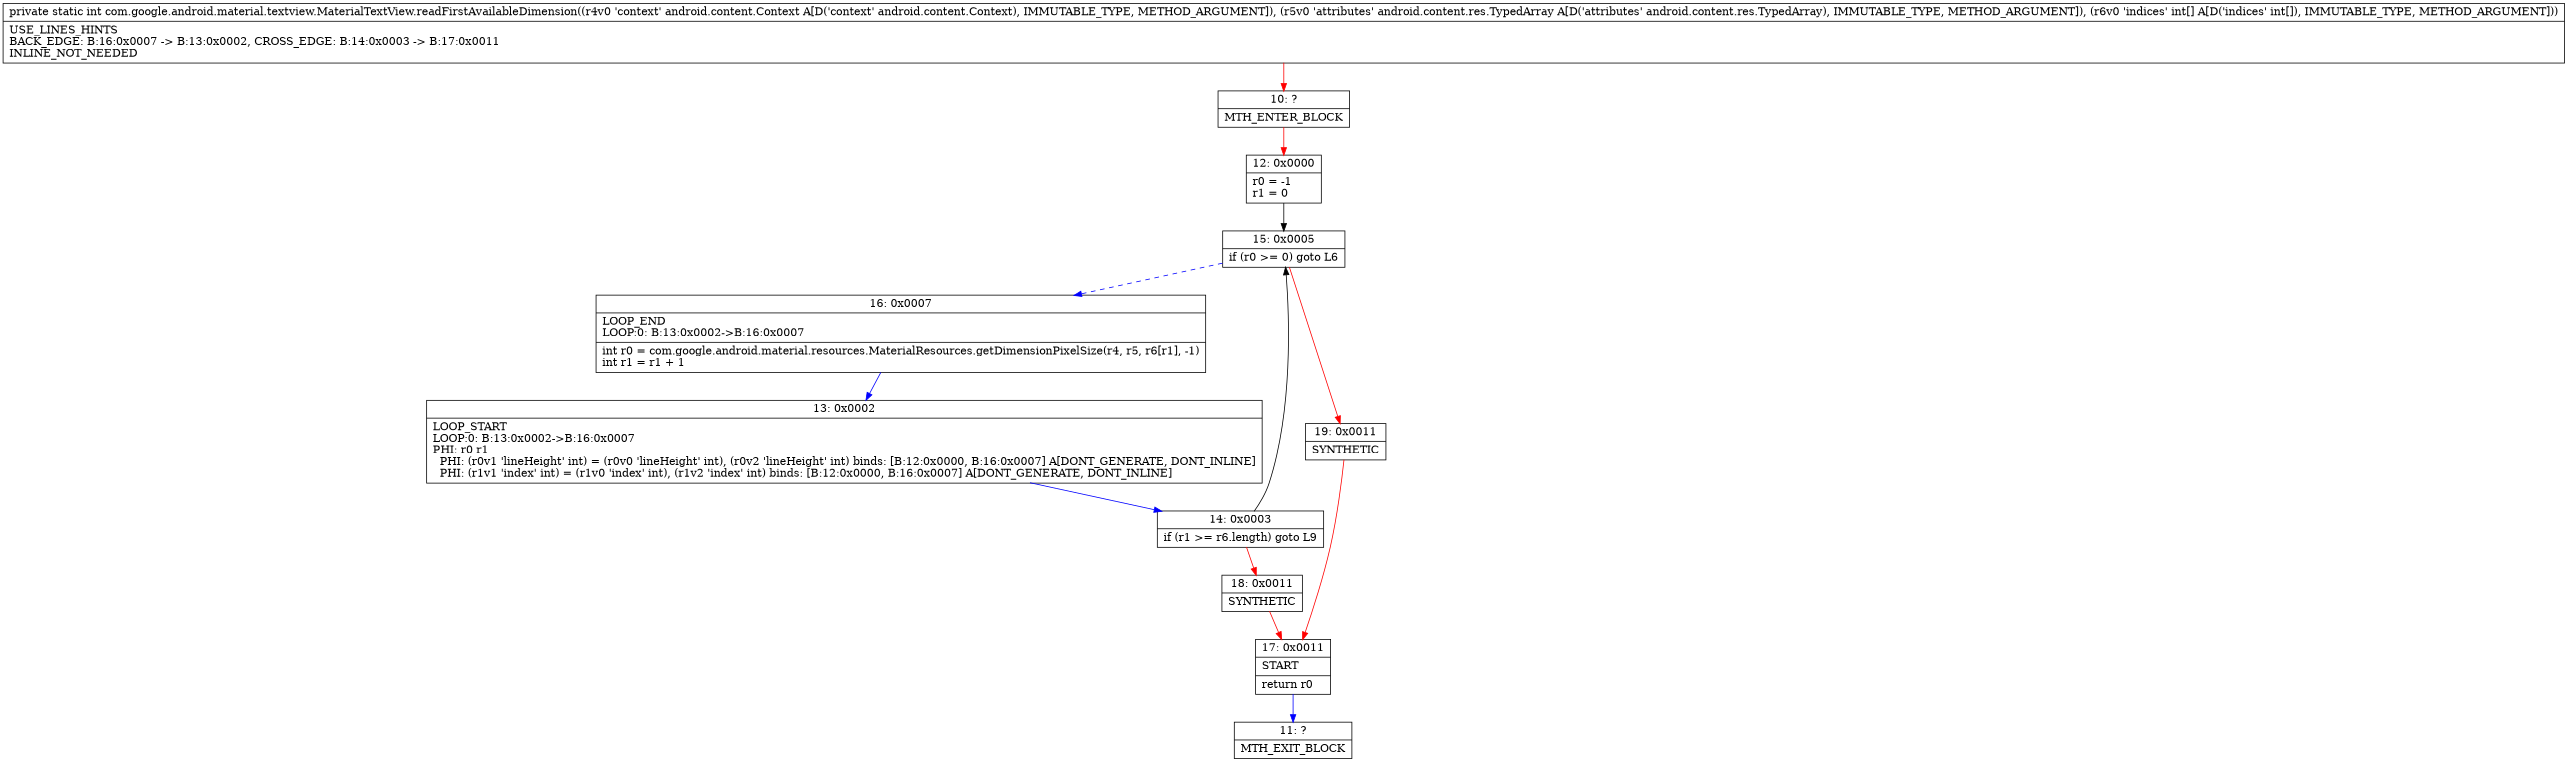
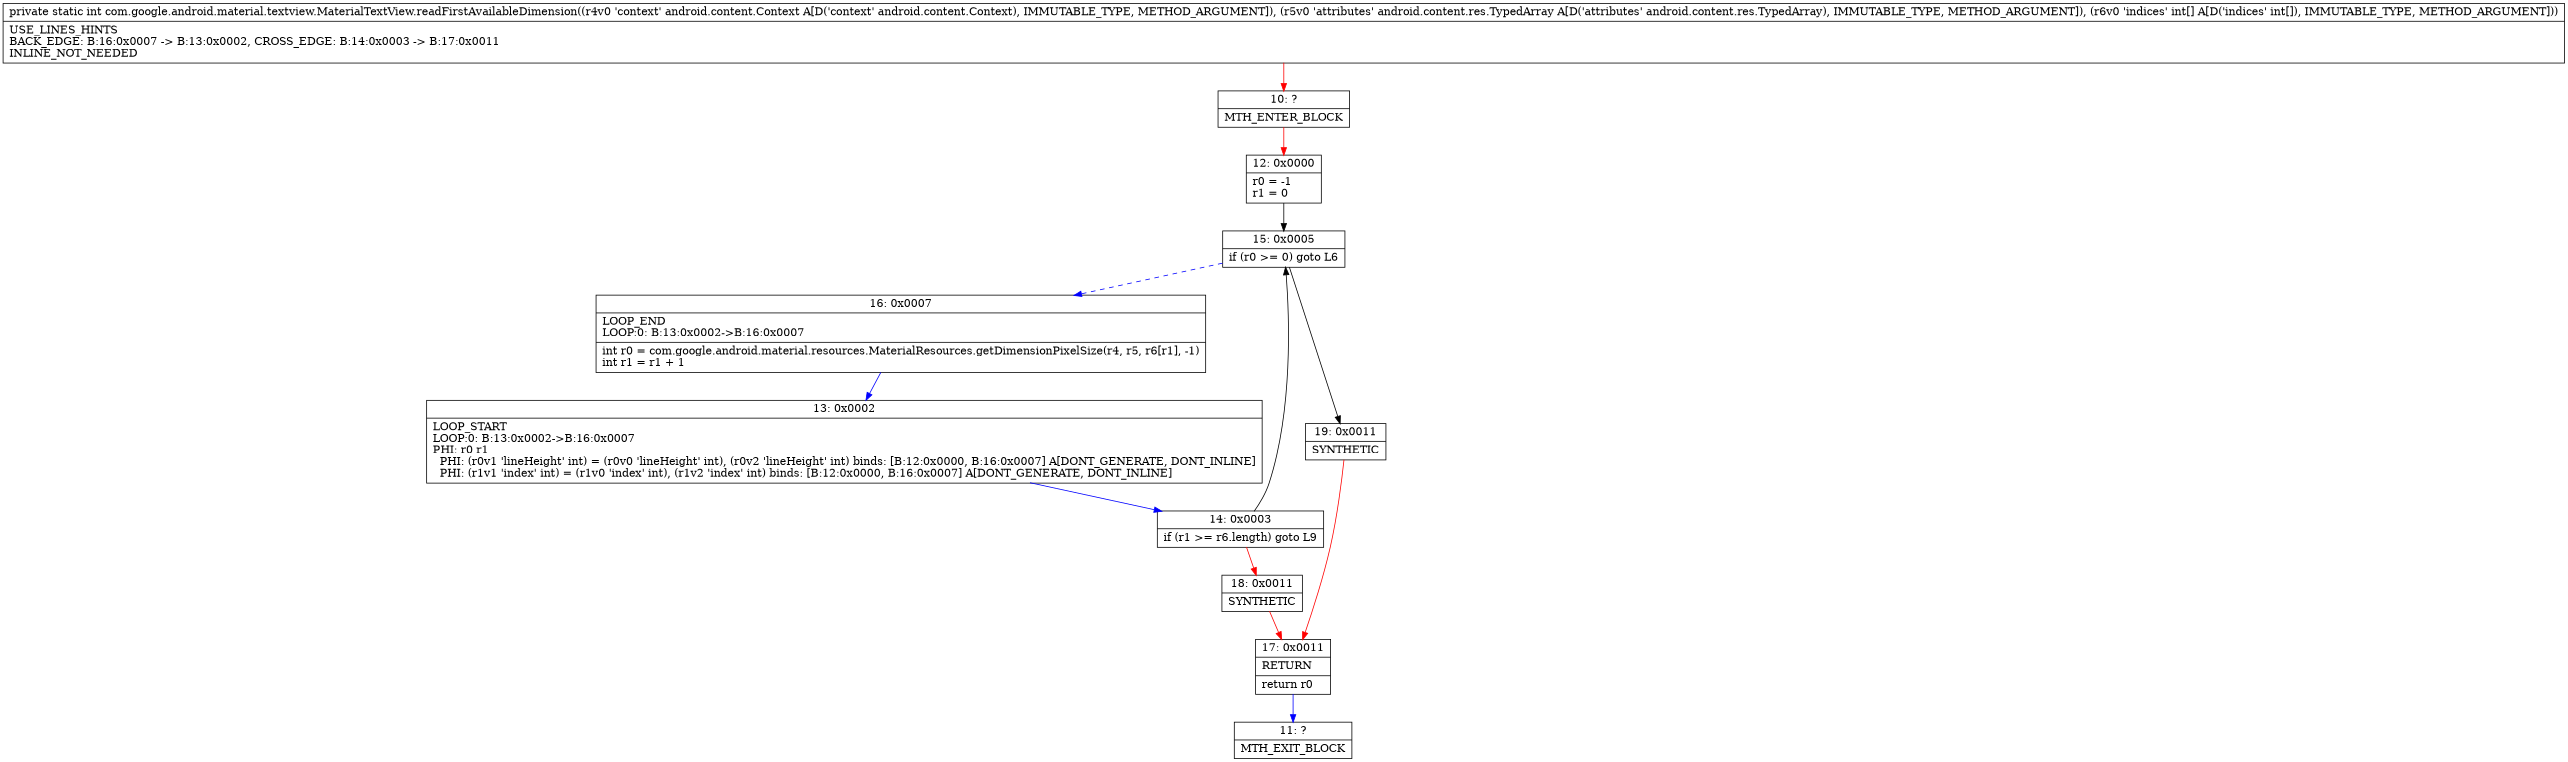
(1314, 342) -> (1314, 342)
(1280, 666) -> (1287, 666)
